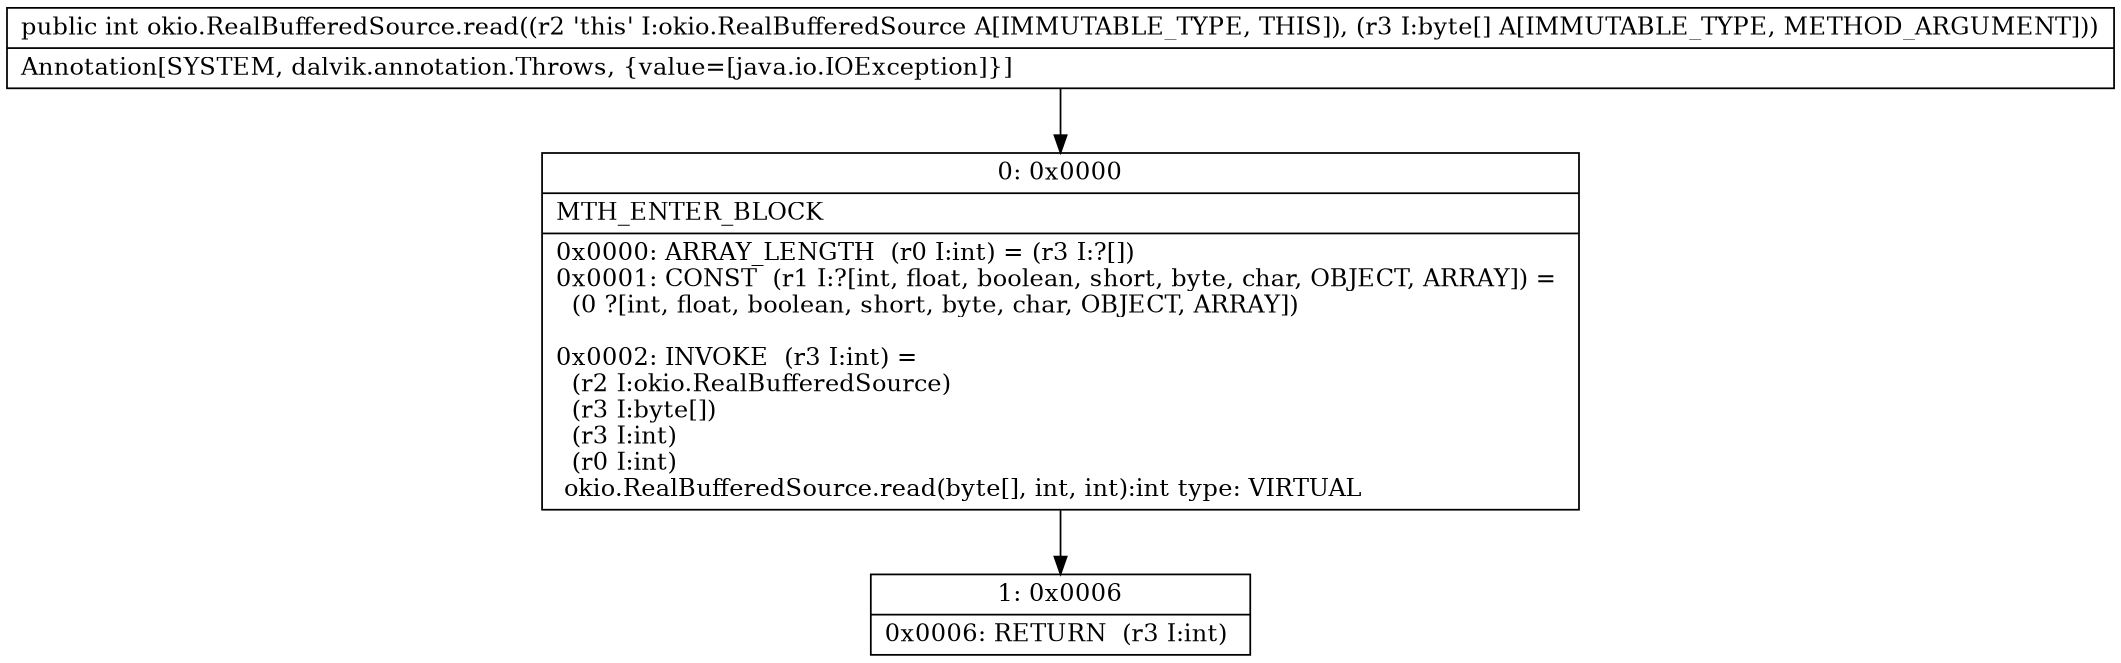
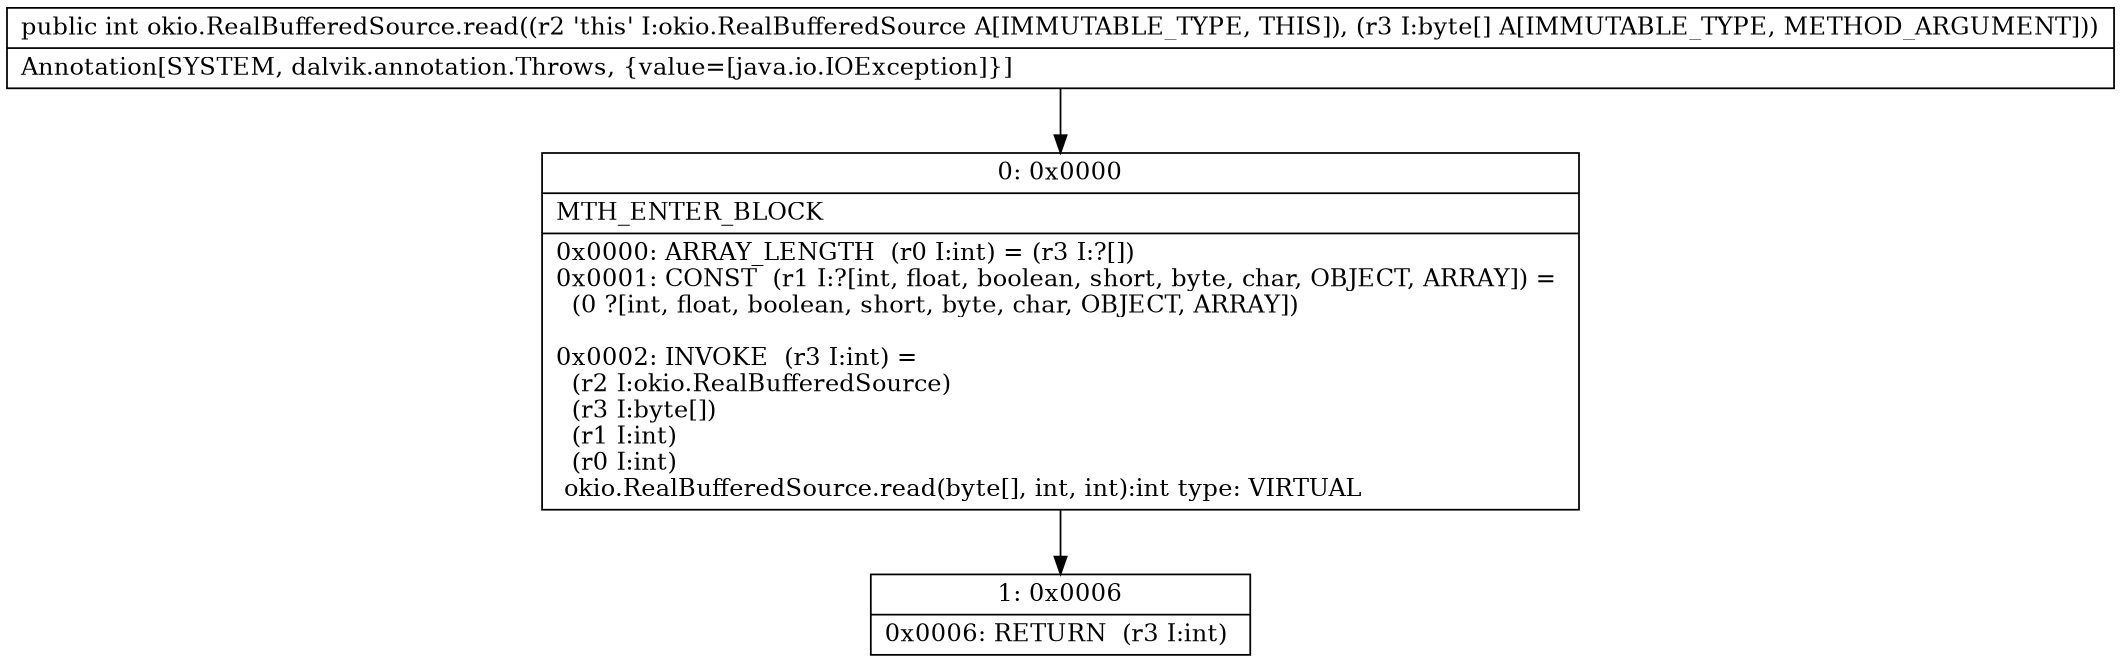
(617, 436) -> (617, 436)
